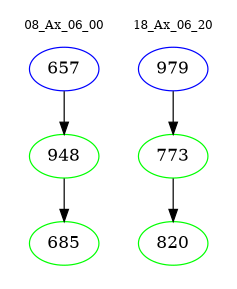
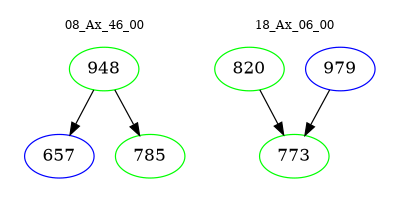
(64, 26) -> (105, 26)
(173, 26) -> (295, 26)
(64, 107) -> (85, 107)
(173, 194) -> (269, 107)
(64, 243) -> (150, 156)
